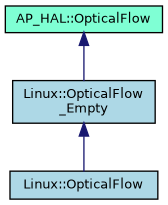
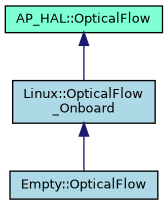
(84, 102) -> (84, 102)
(84, 185) -> (84, 185)
